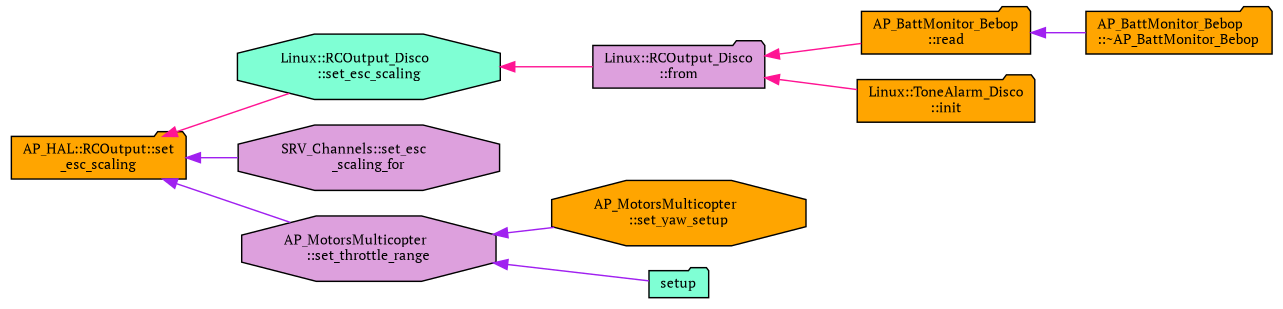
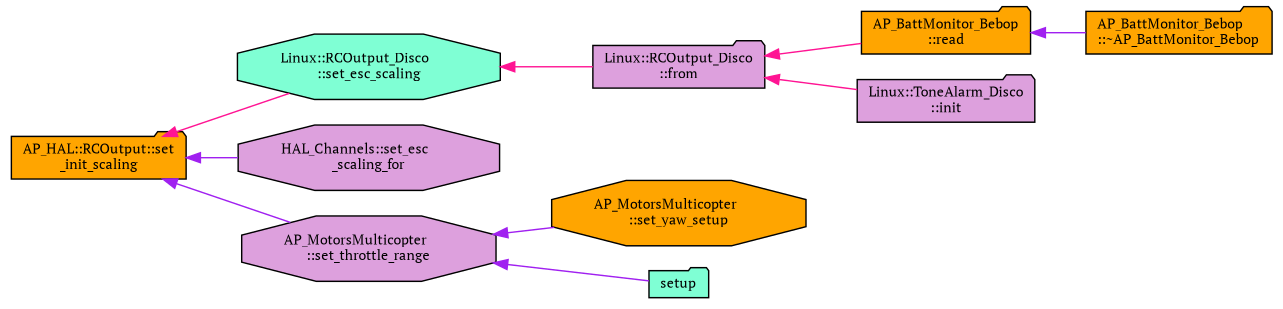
(946, 101) -> (946, 101)
(99, 158) -> (99, 158)
(369, 158) -> (369, 158)
